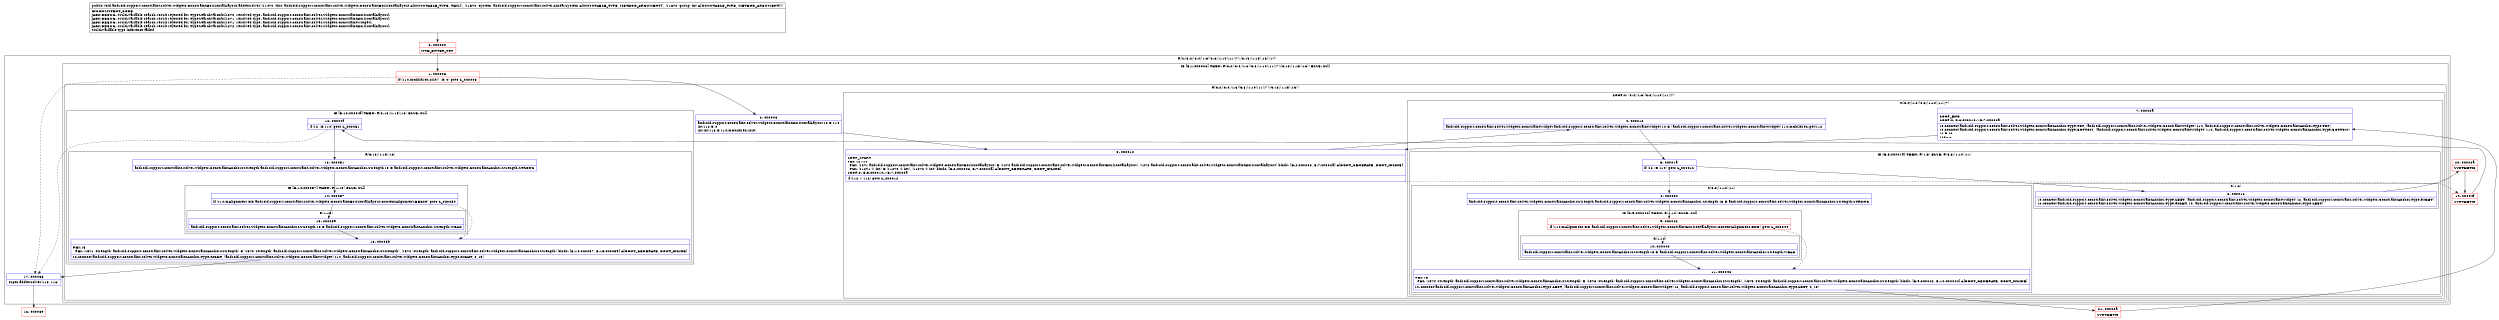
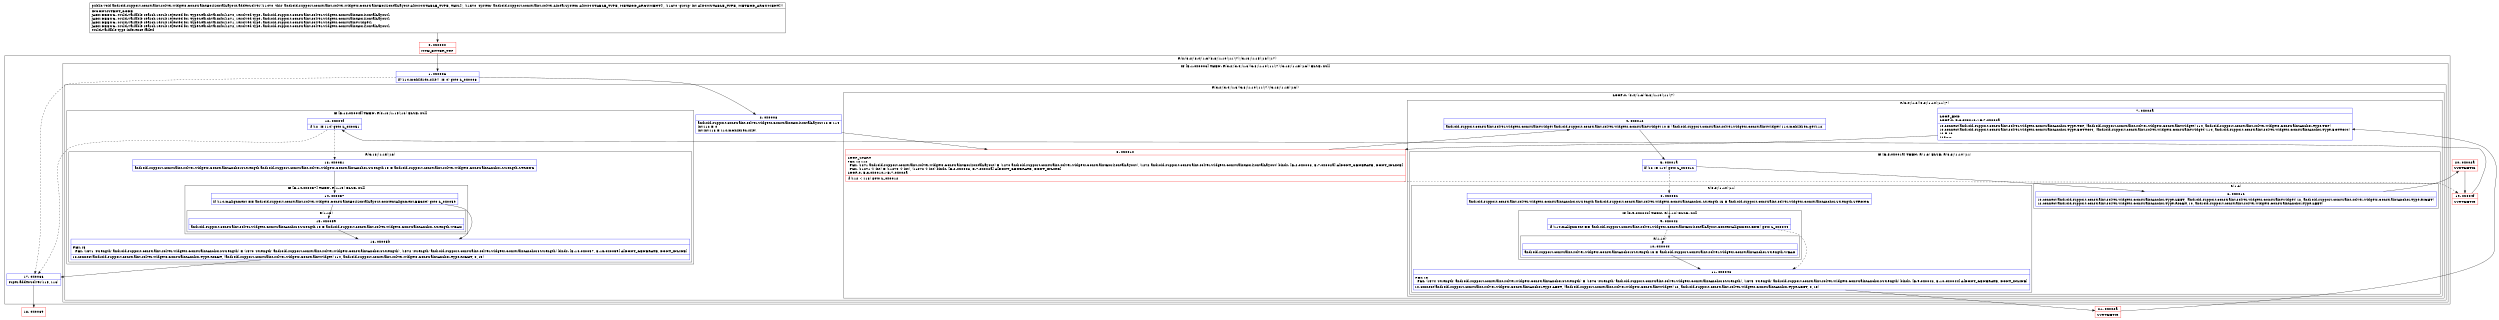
(438, 77) -> (438, 77)
(335, 143) -> (335, 143)
(1125, 165) -> (1125, 165)
(470, 215) -> (470, 215)
(1669, 224) -> (1669, 224)
